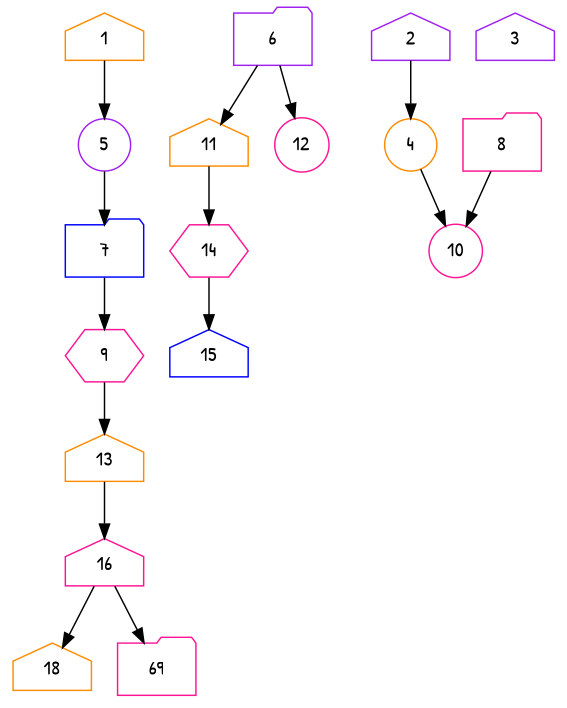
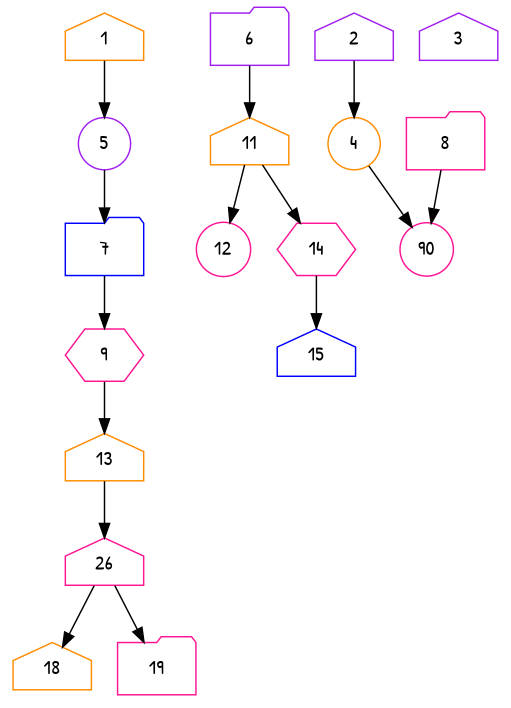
(285, 85) -> (239, 187)
(456, 251) -> (427, 249)
(104, 565) -> (104, 564)
(157, 669) -> (157, 669)
